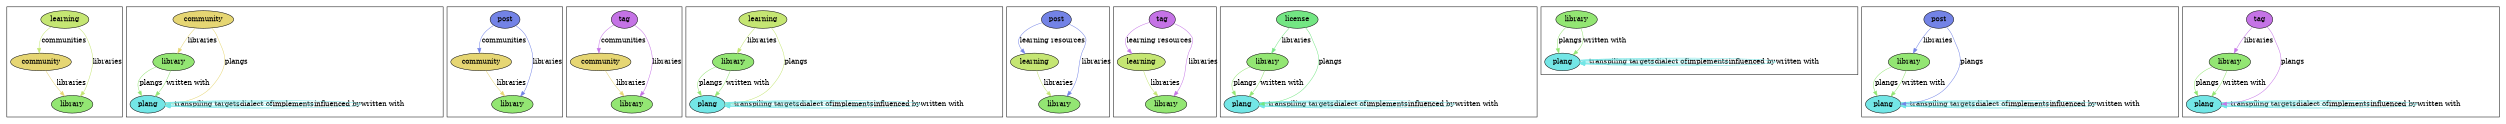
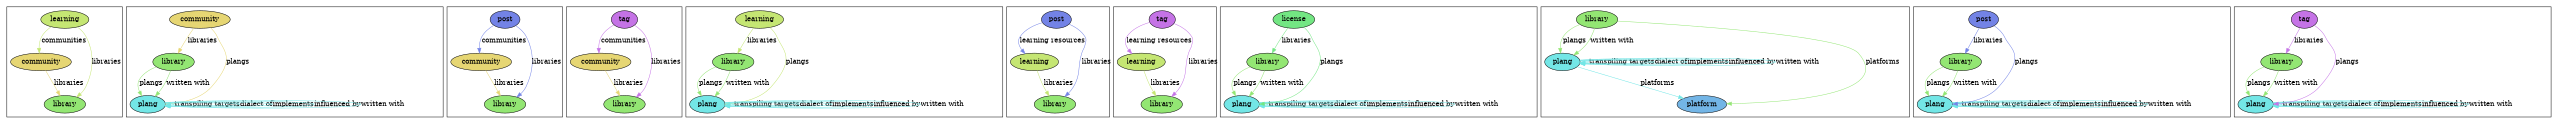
none -> (1702, 104)
